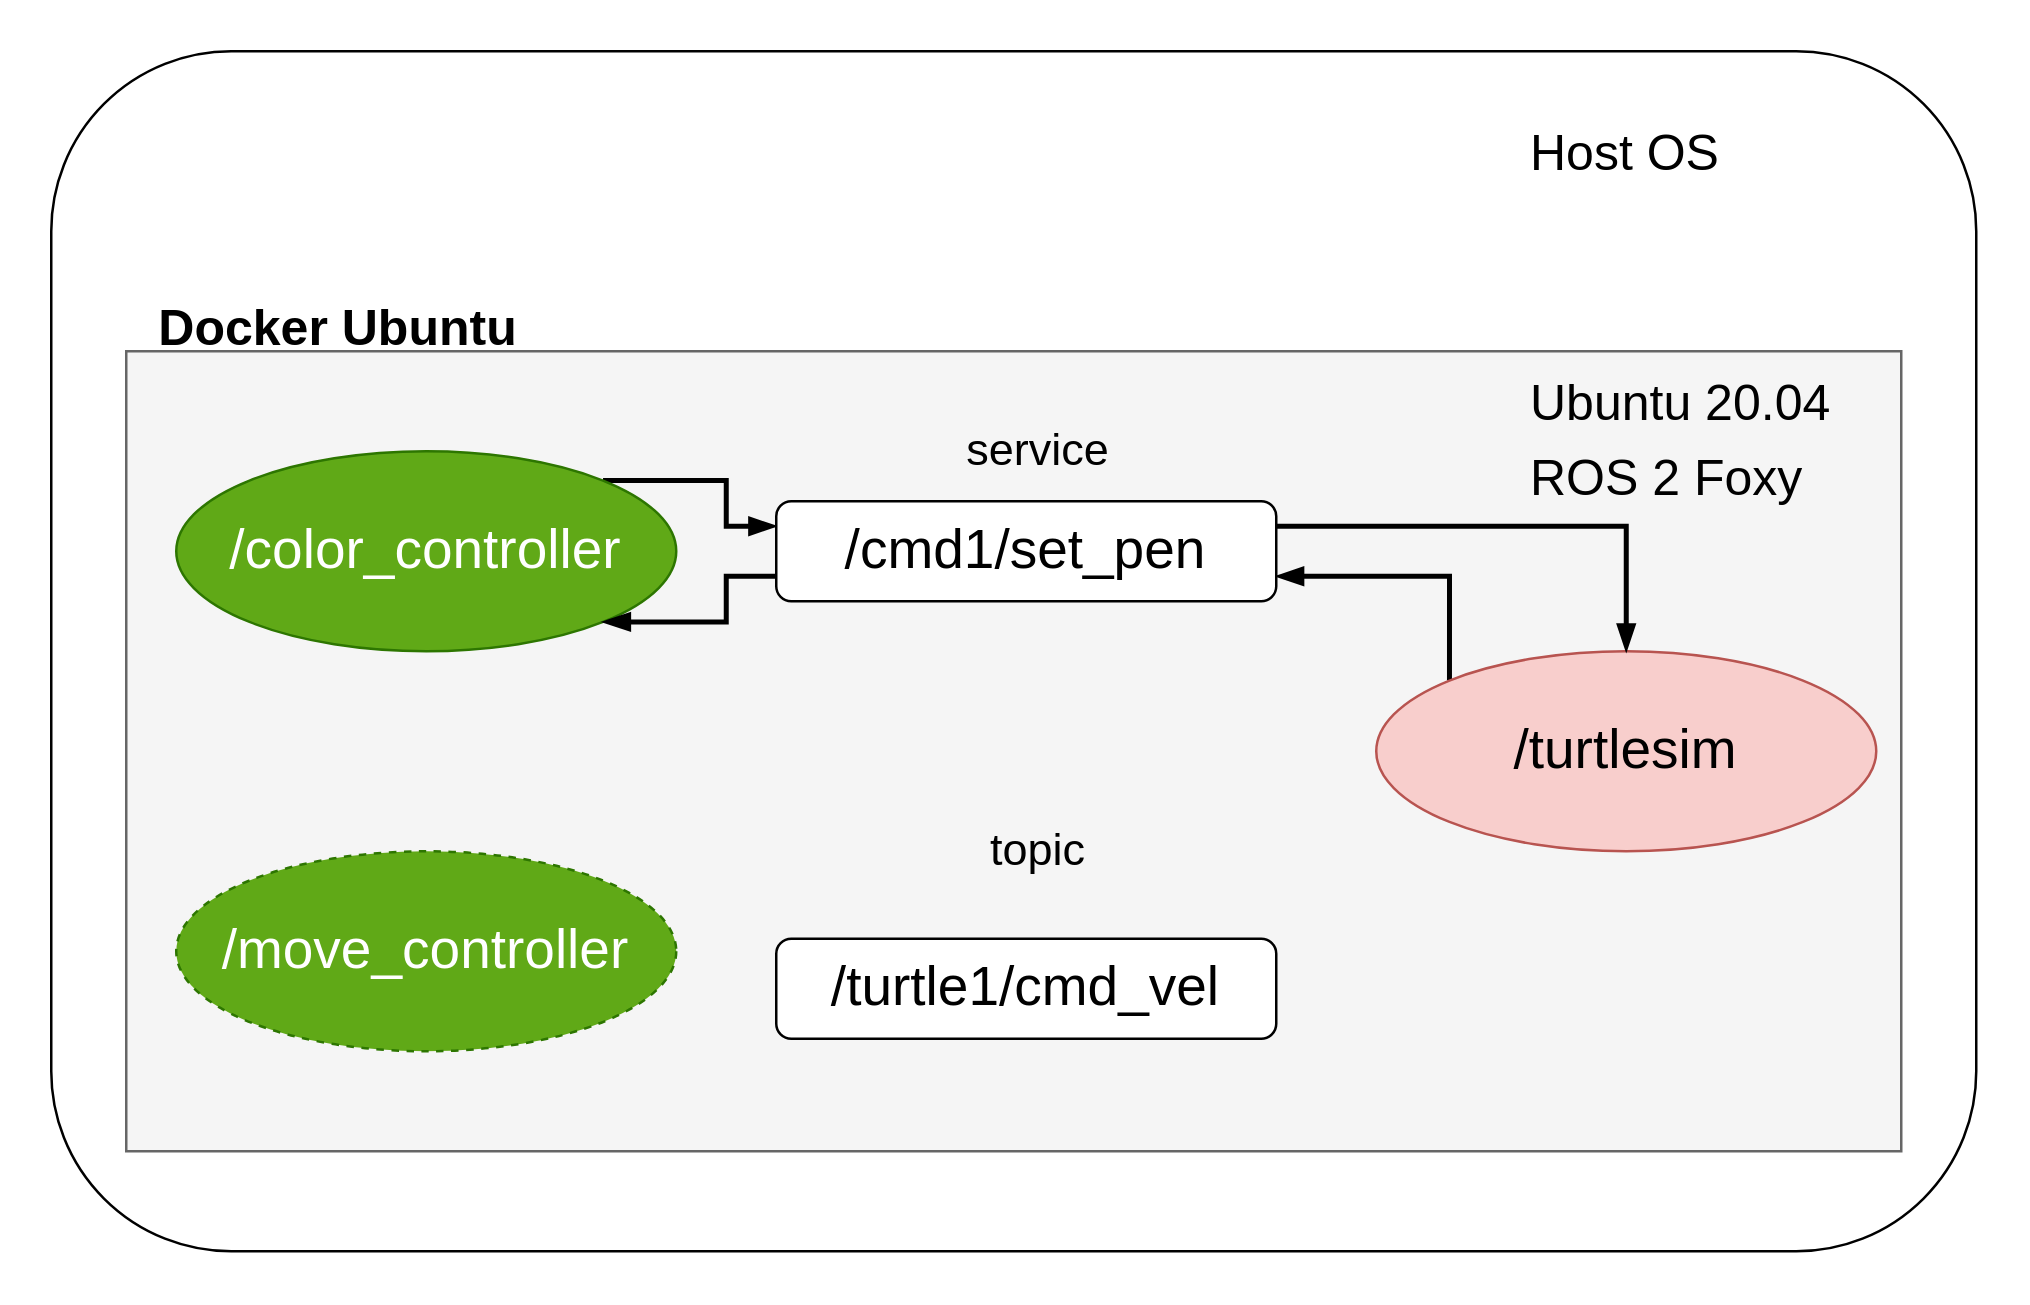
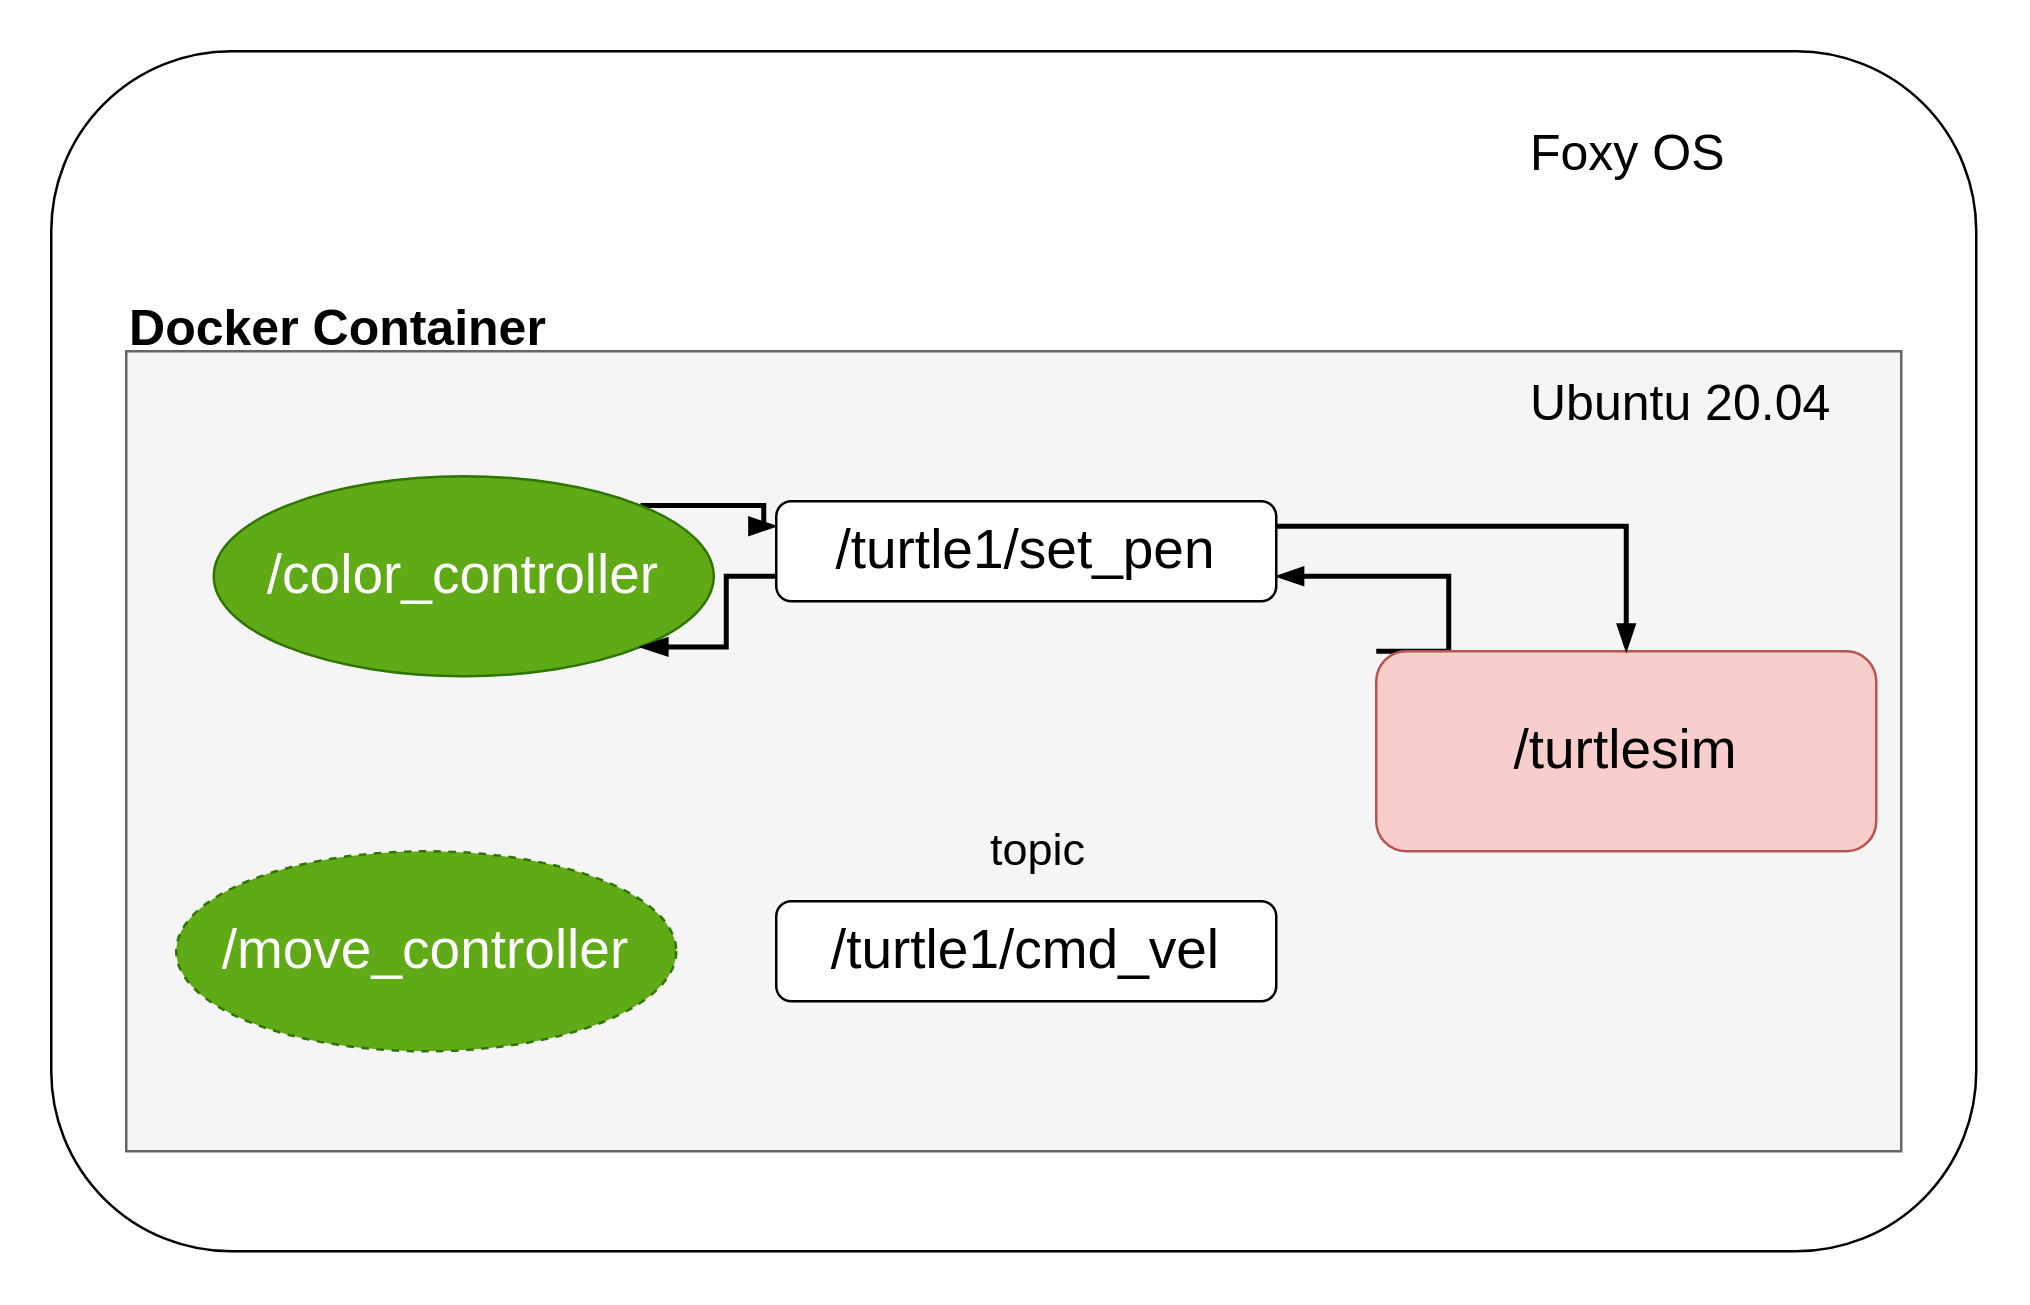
(1623, 151) -> (1623, 151)
(339, 326) -> (339, 326)
(1039, 451) -> none
(1701, 476) -> none
(426, 551) -> (464, 576)
(1026, 551) -> (1026, 551)
(1626, 751) -> (1626, 751)
(1026, 989) -> (1026, 951)
